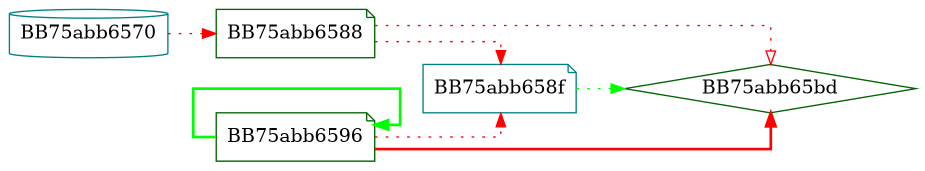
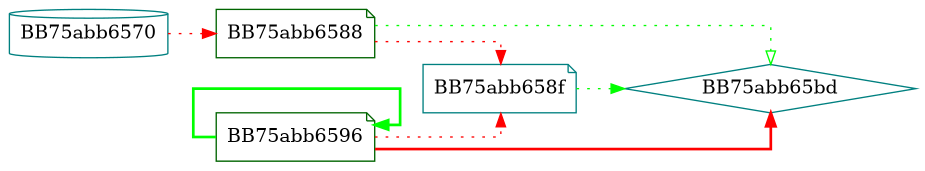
(586, 26) -> (586, 26)
(770, 89) -> (770, 89)
